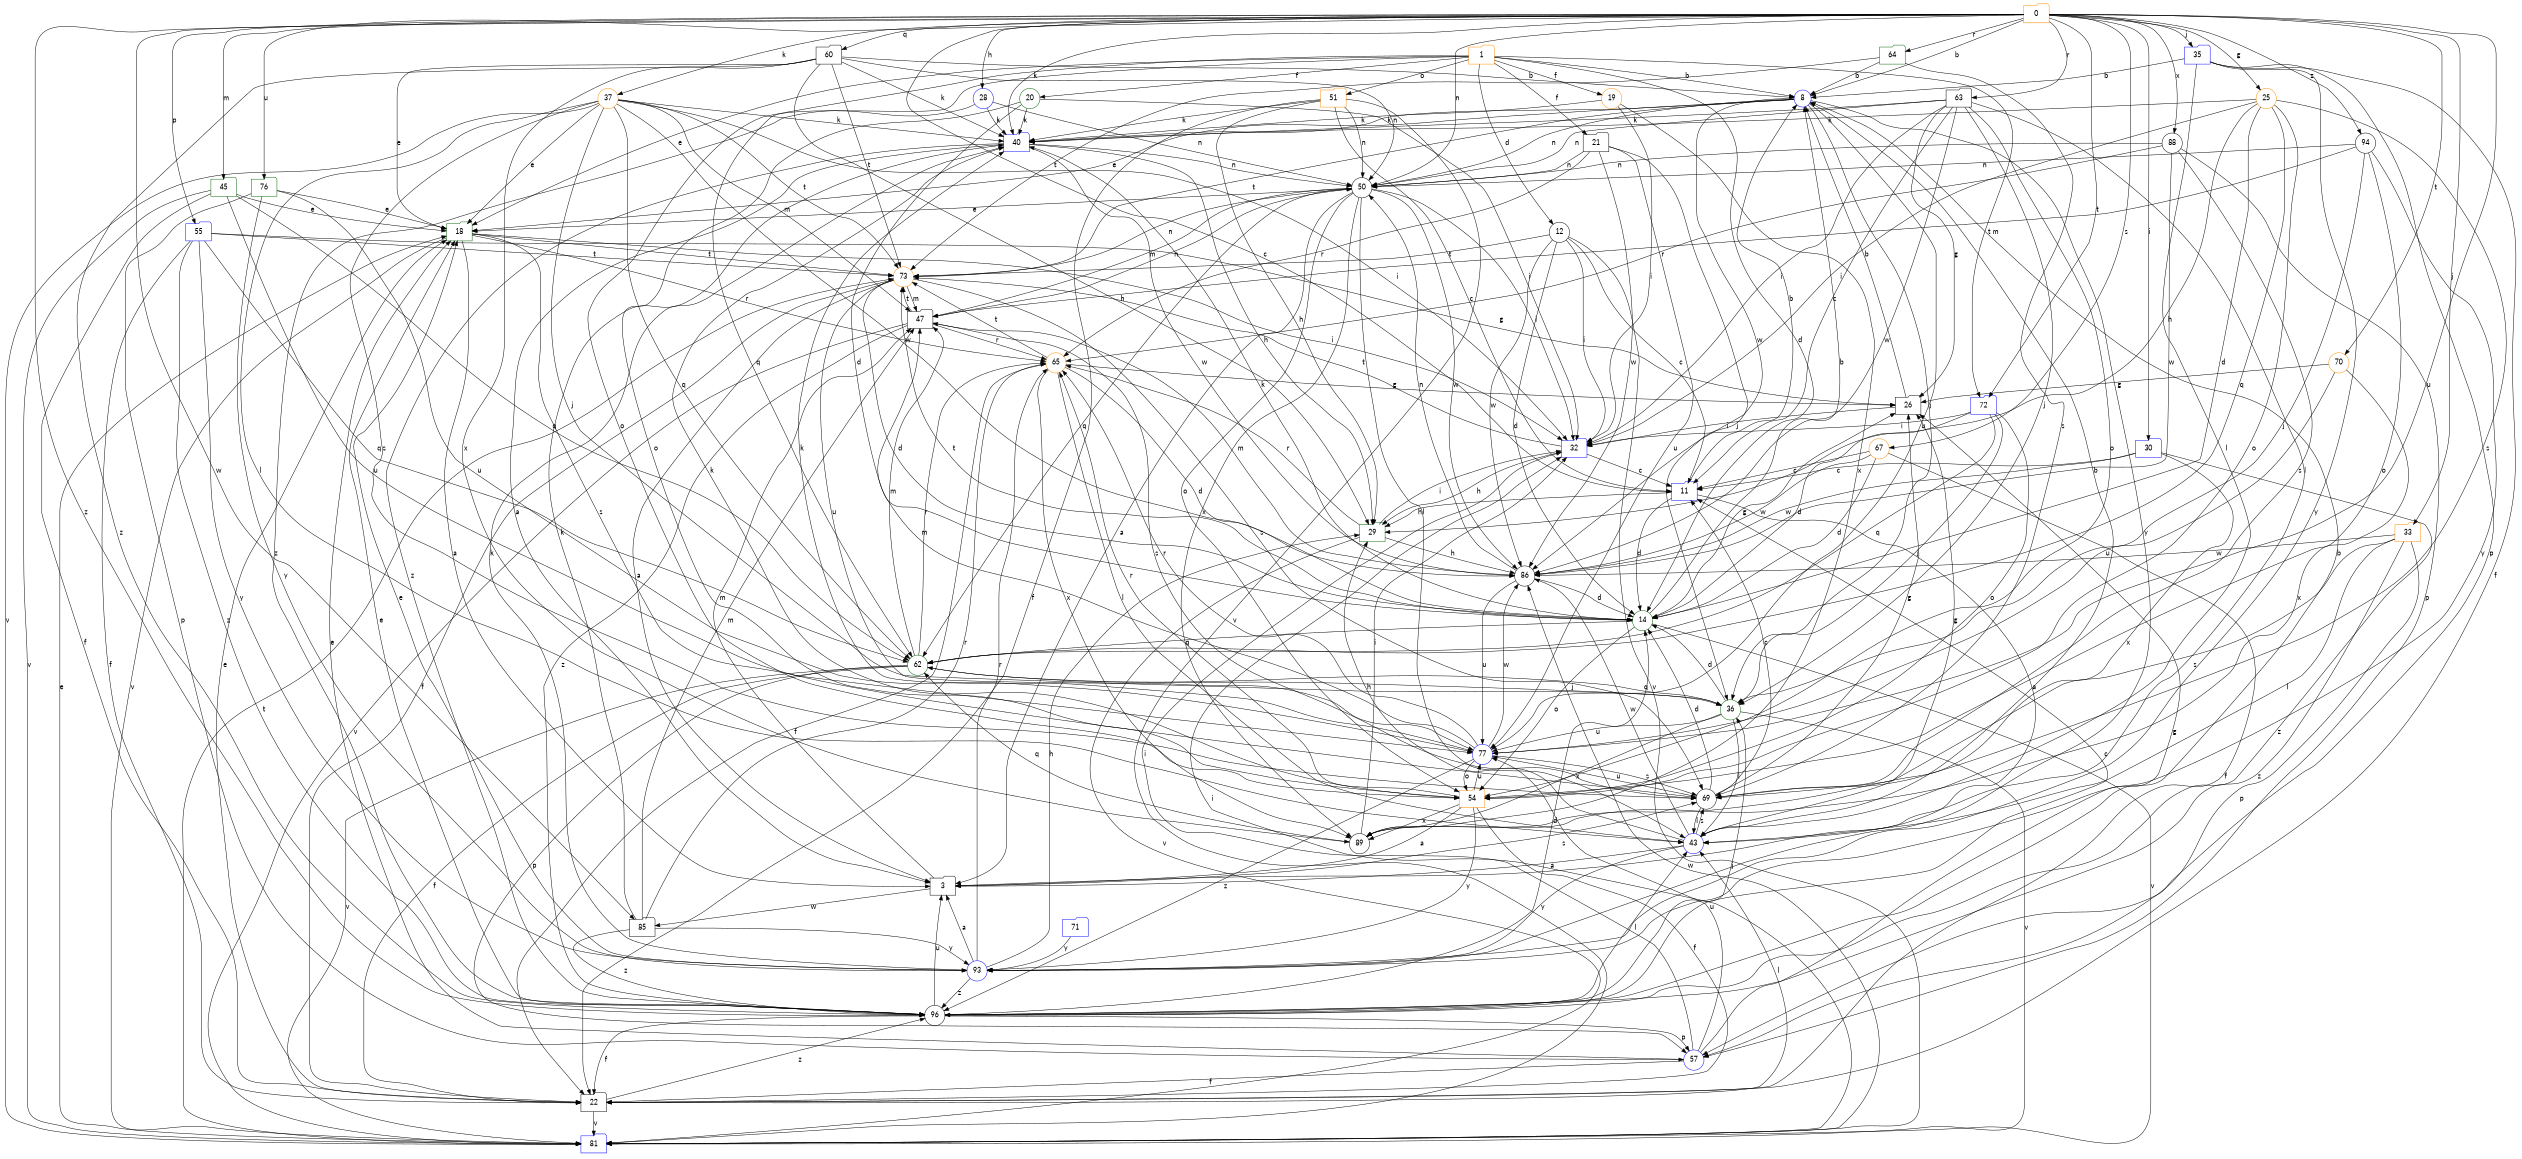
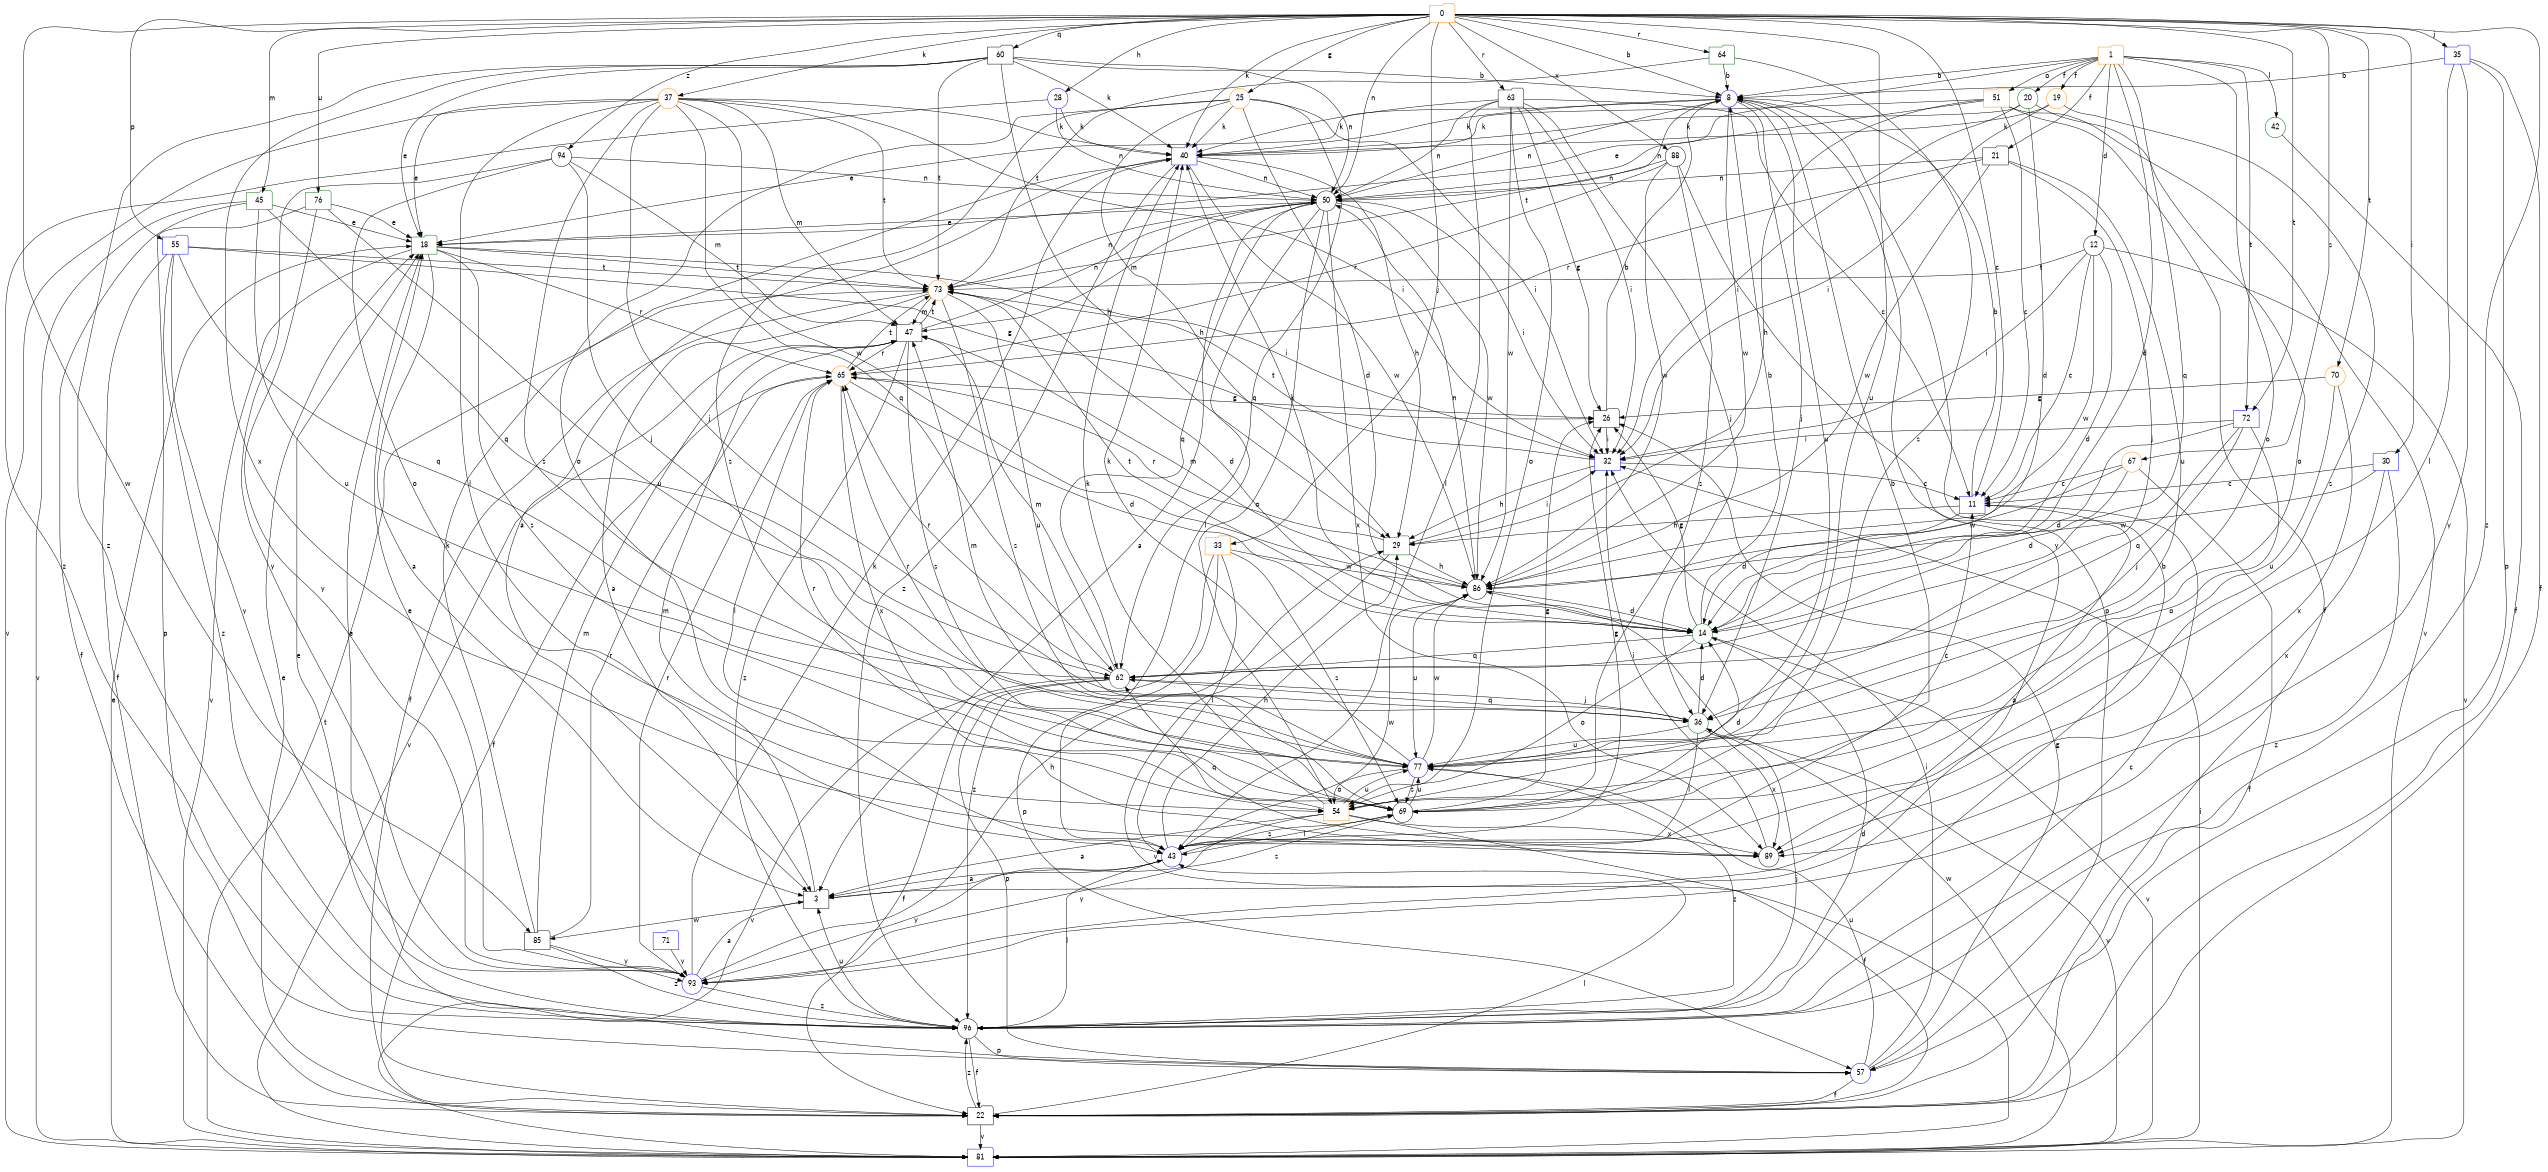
none -> (2275, 127)
(1859, 471) -> (2331, 484)
